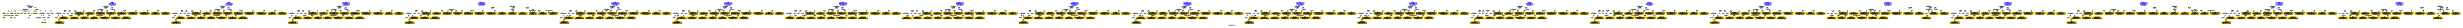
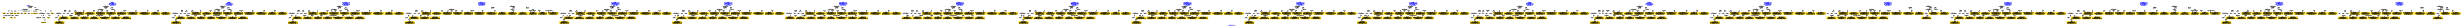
(11, 18) -> (11, 18)
(29, 18) -> none
(48, 18) -> (48, 18)
